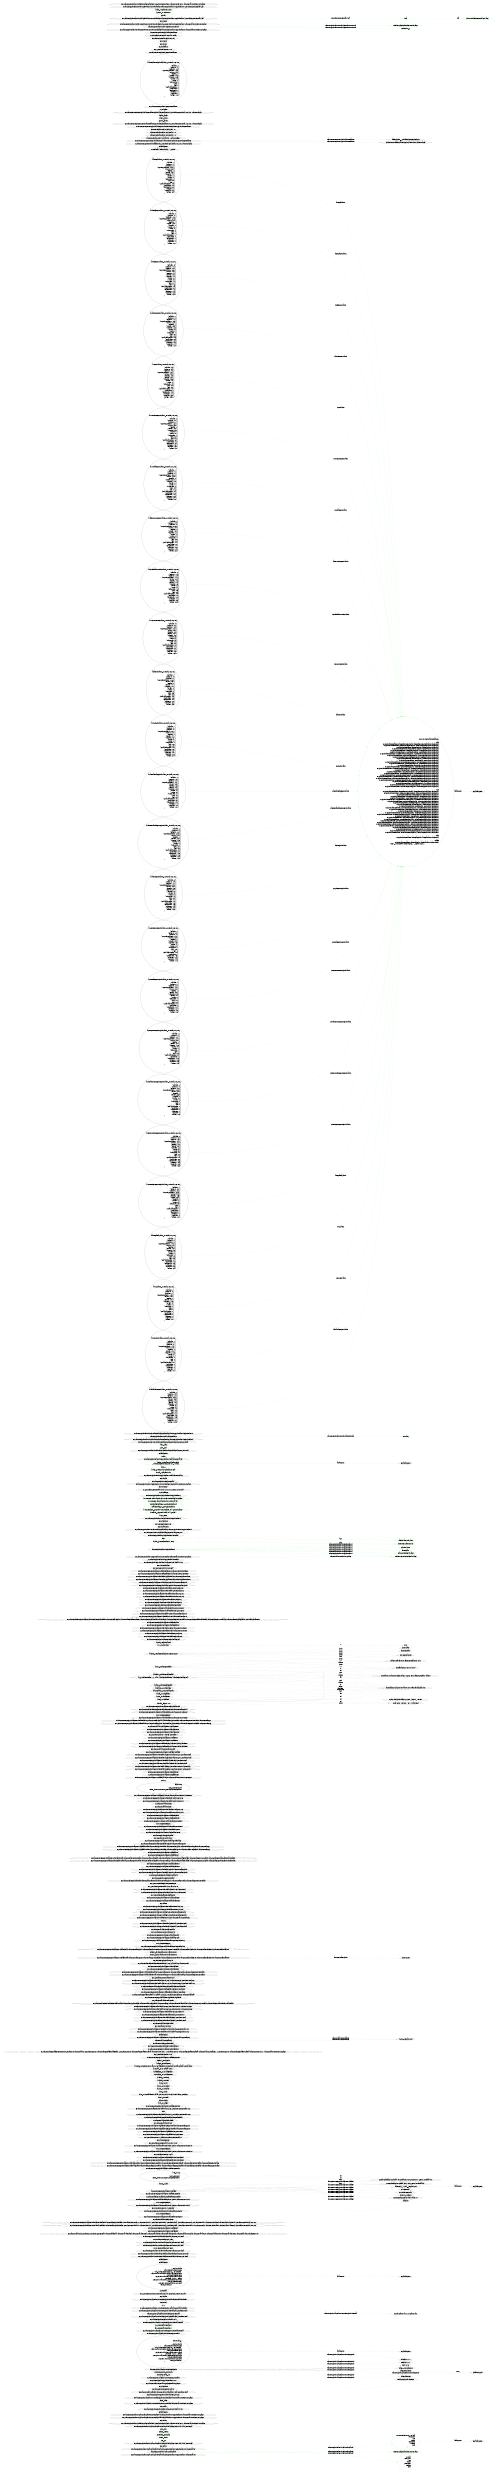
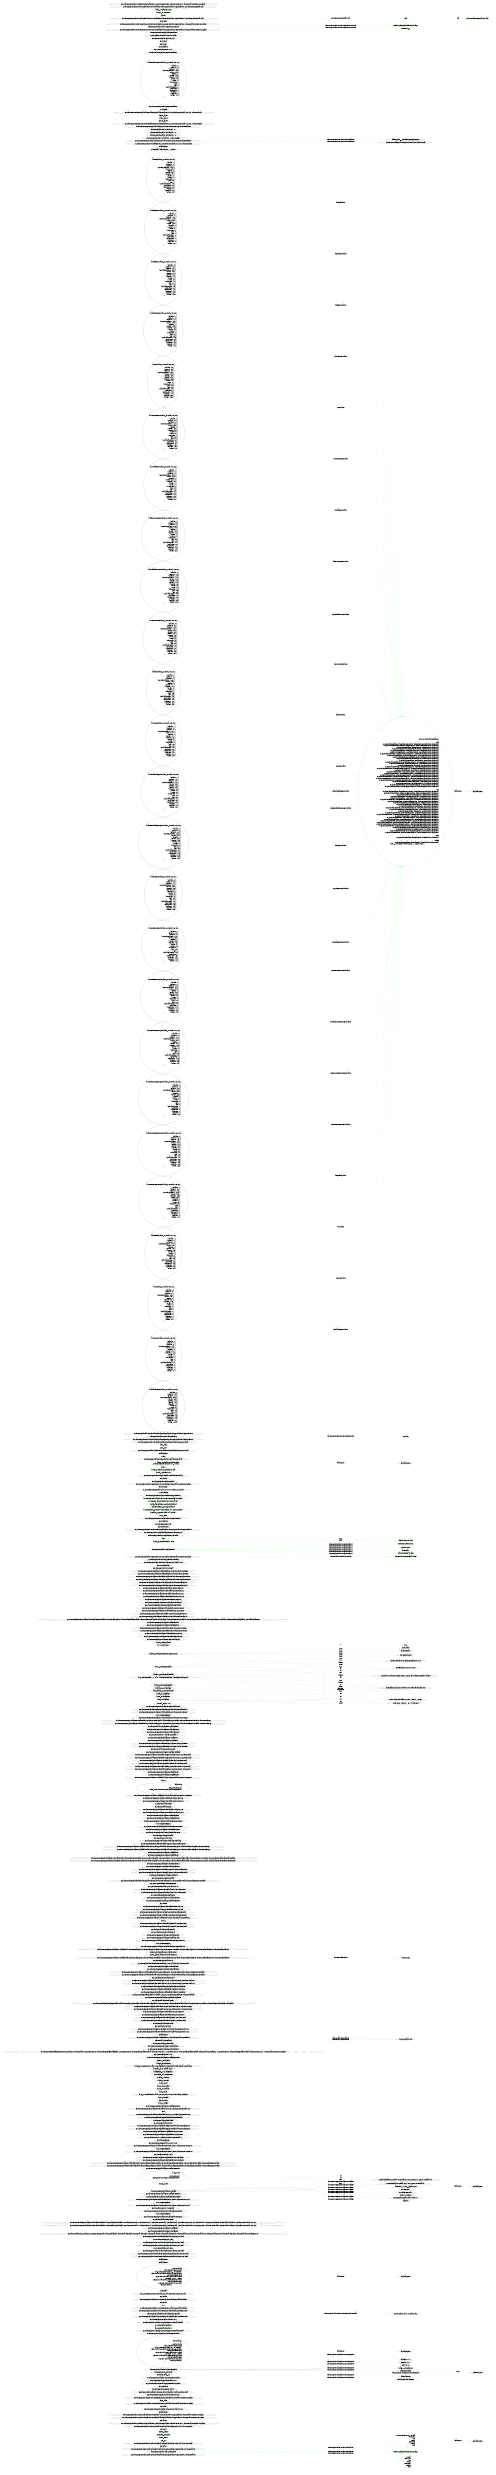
(286, 1543) -> (286, 1541)
(341, 1667) -> (341, 1667)
